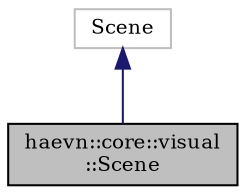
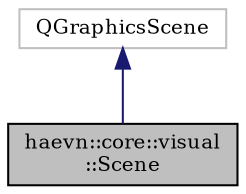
(123, 29) -> (123, 29)
